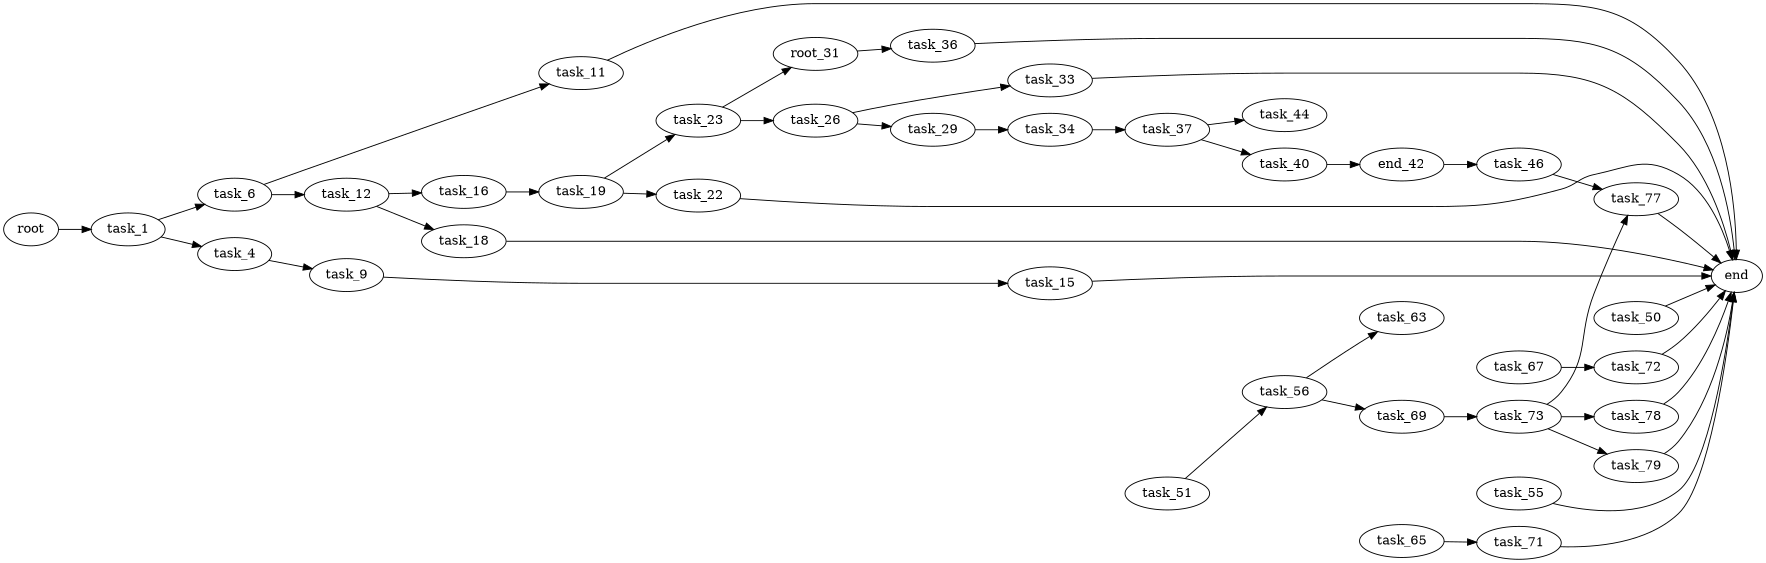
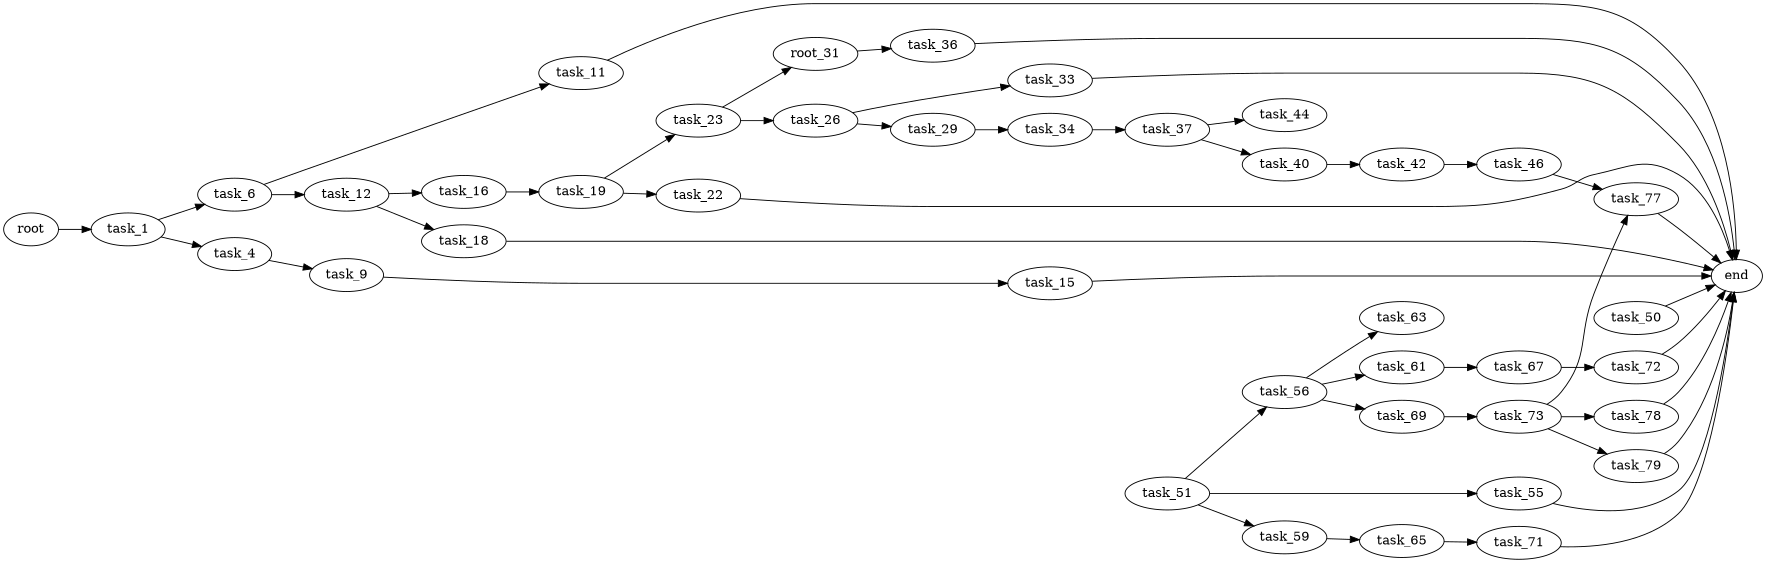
(1402, 164) -> (1402, 164)
none -> (1402, 367)
none -> (1338, 494)
none -> (1285, 537)
